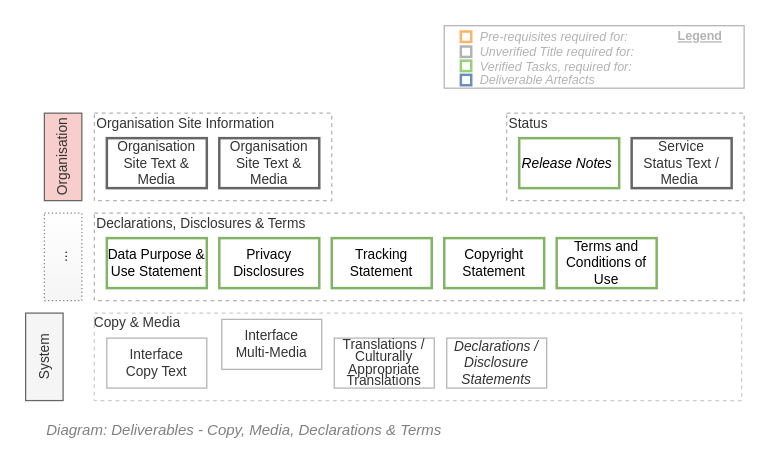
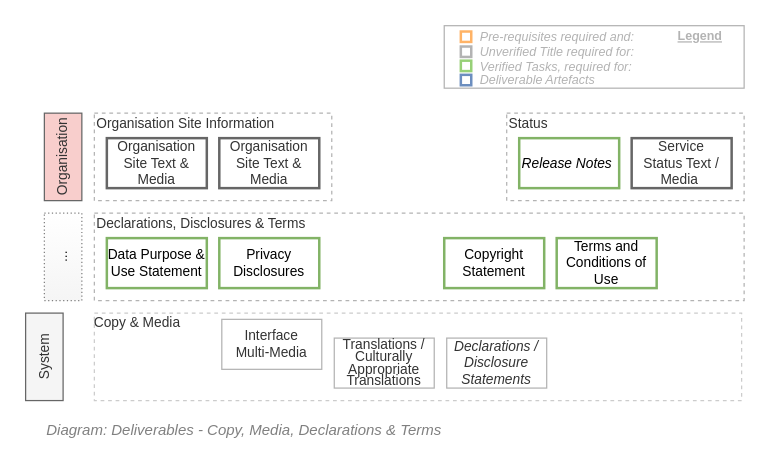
(569, 37) -> (569, 37)
(382, 263) -> none
(157, 363) -> none
